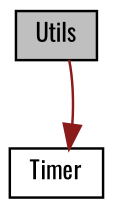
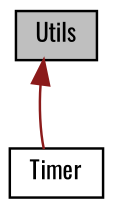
(73, 92) -> (40, 117)
